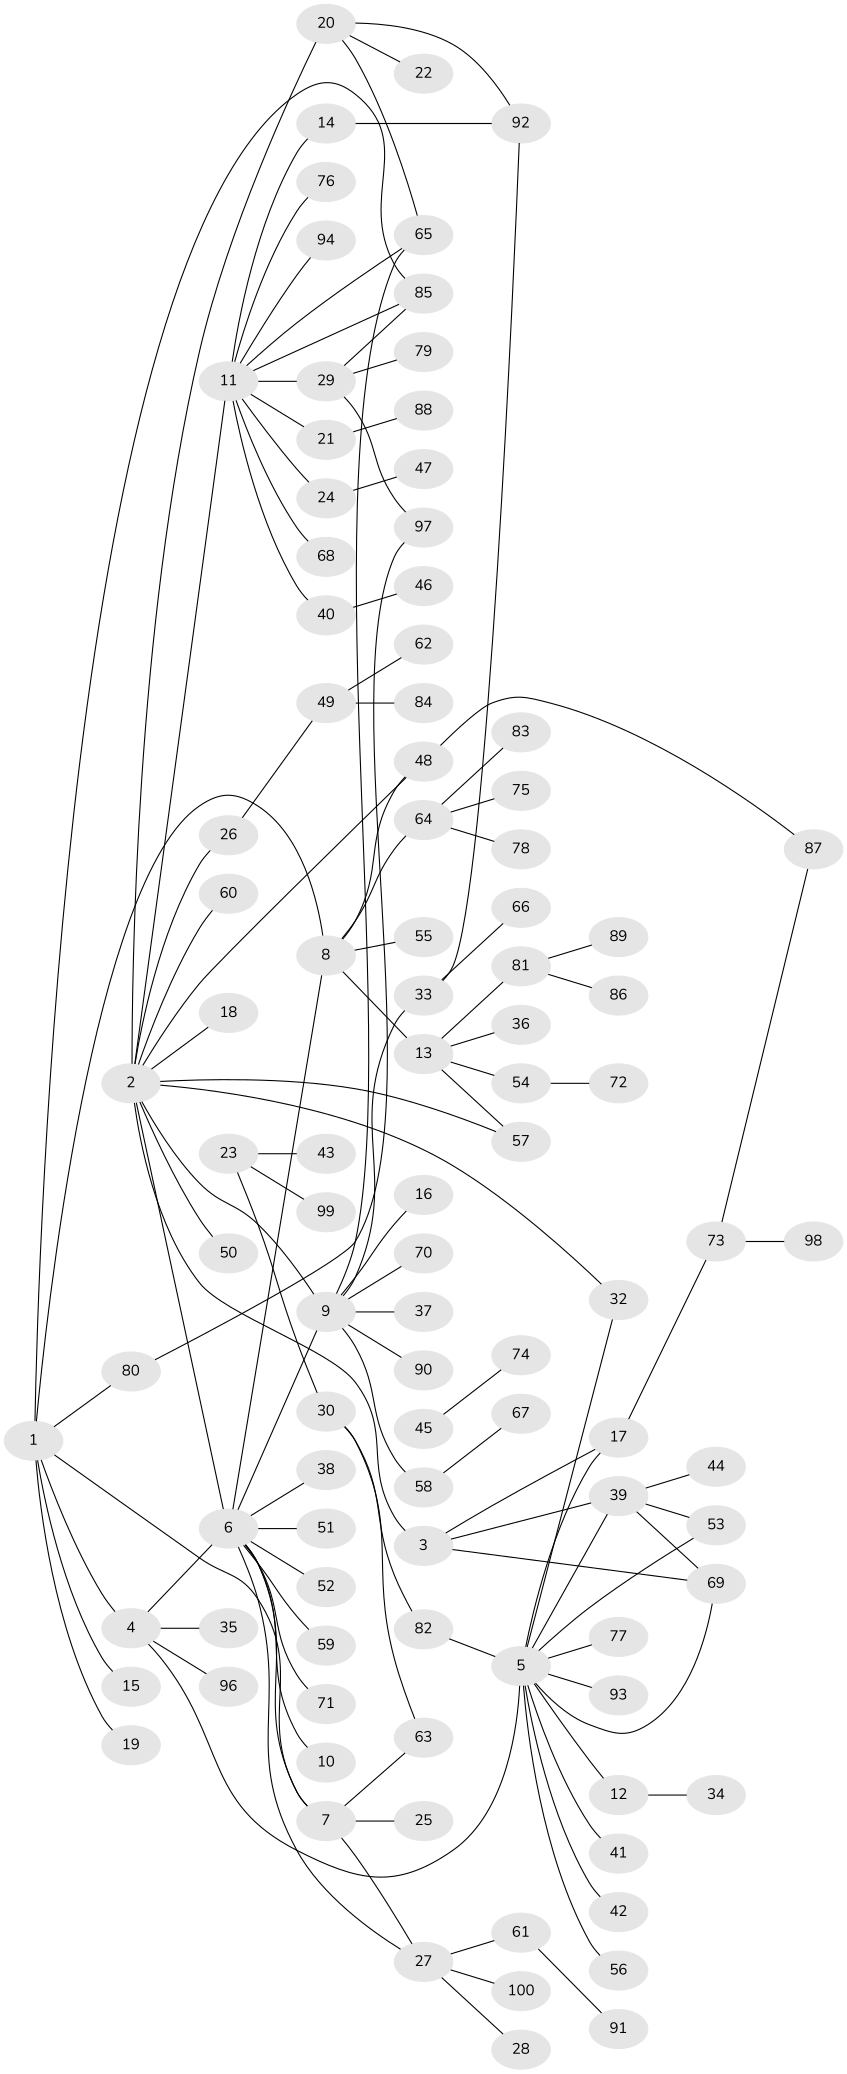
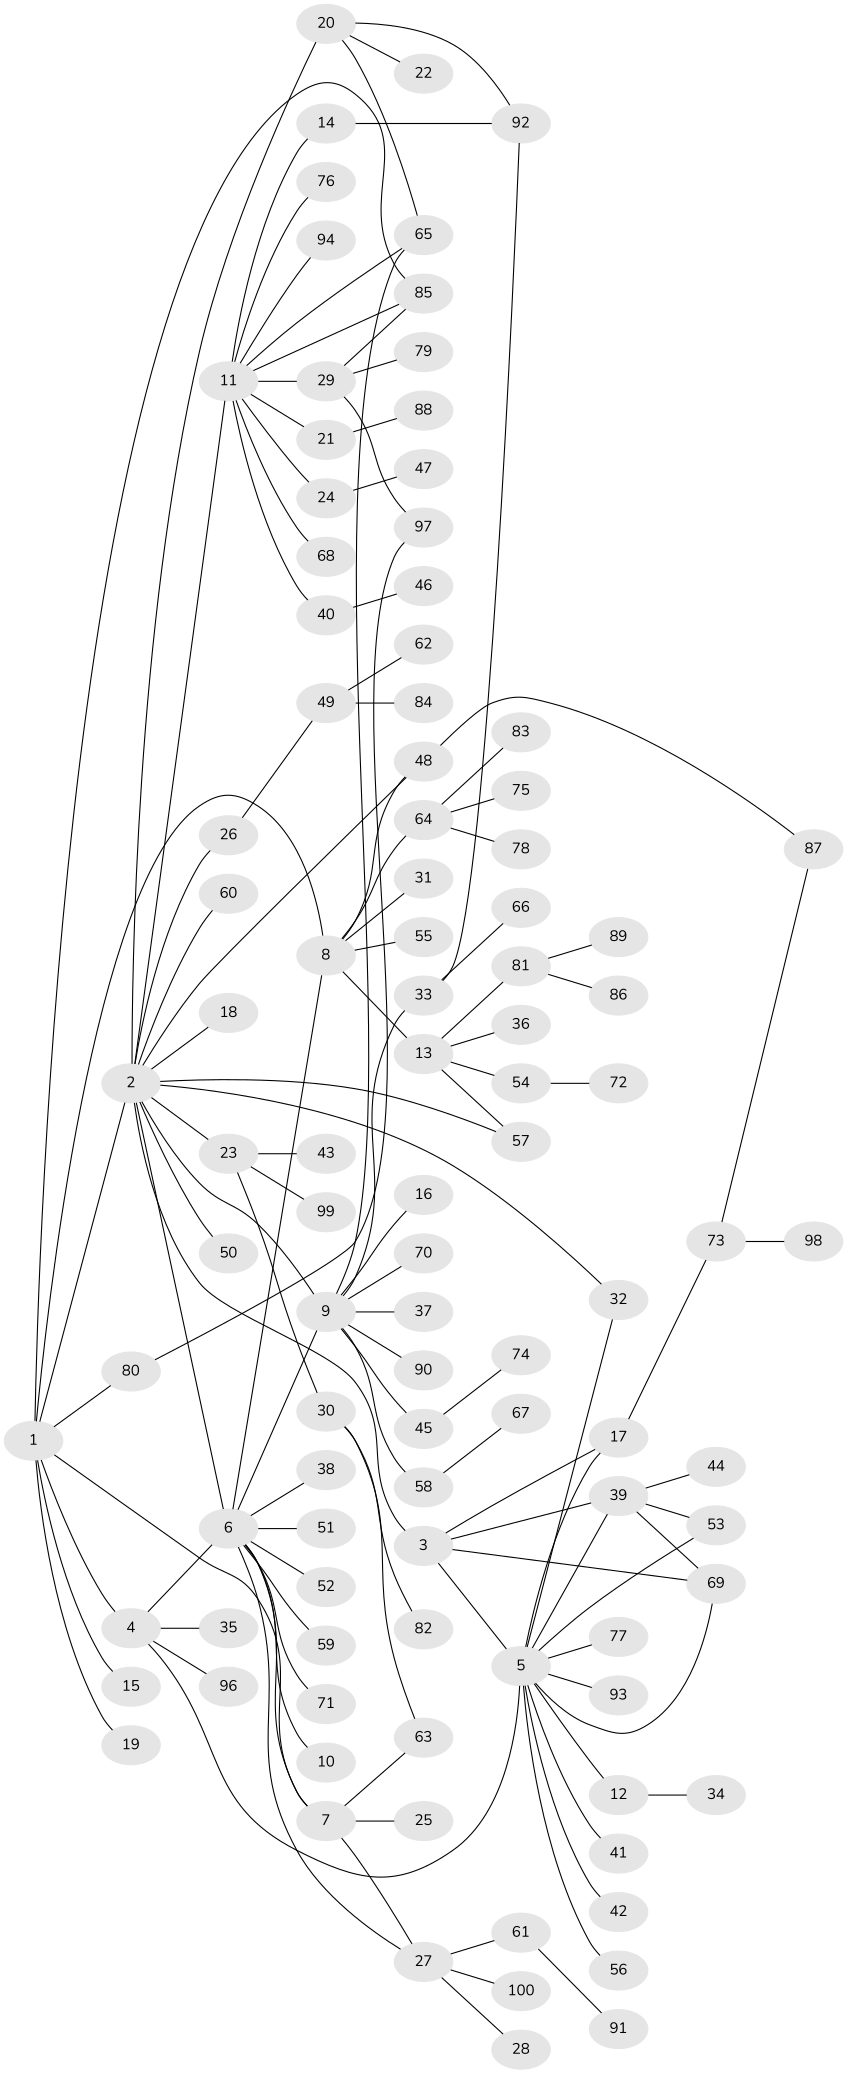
none -> (424, 879)
none -> (180, 1119)
none -> (82, 1262)
none -> (375, 1374)
(472, 1648) -> (472, 1606)
